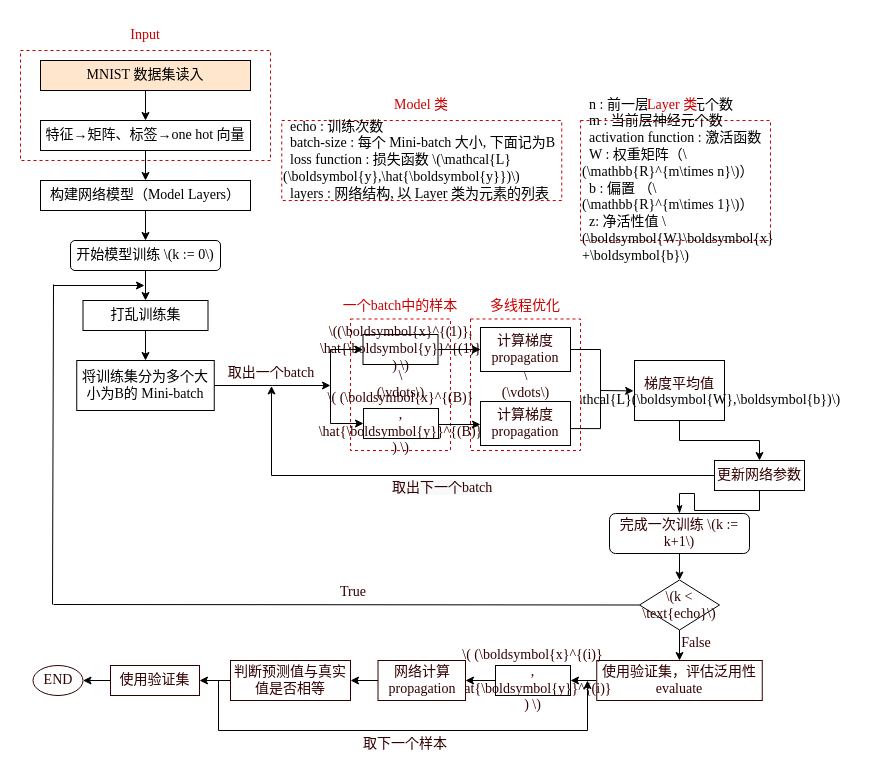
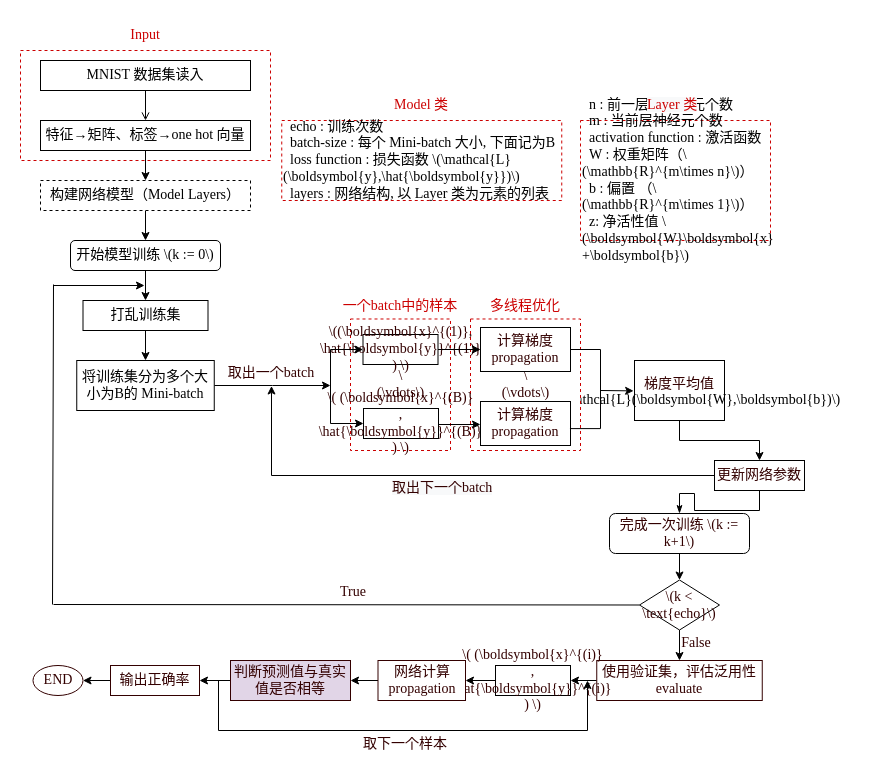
(146, 76) -> (146, 76)
(146, 112) -> (146, 113)
(146, 196) -> (146, 196)
(155, 681) -> (155, 681)
(291, 681) -> (291, 681)
